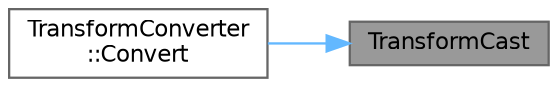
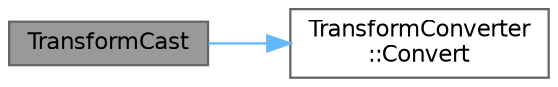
(297, 43) -> (238, 43)
